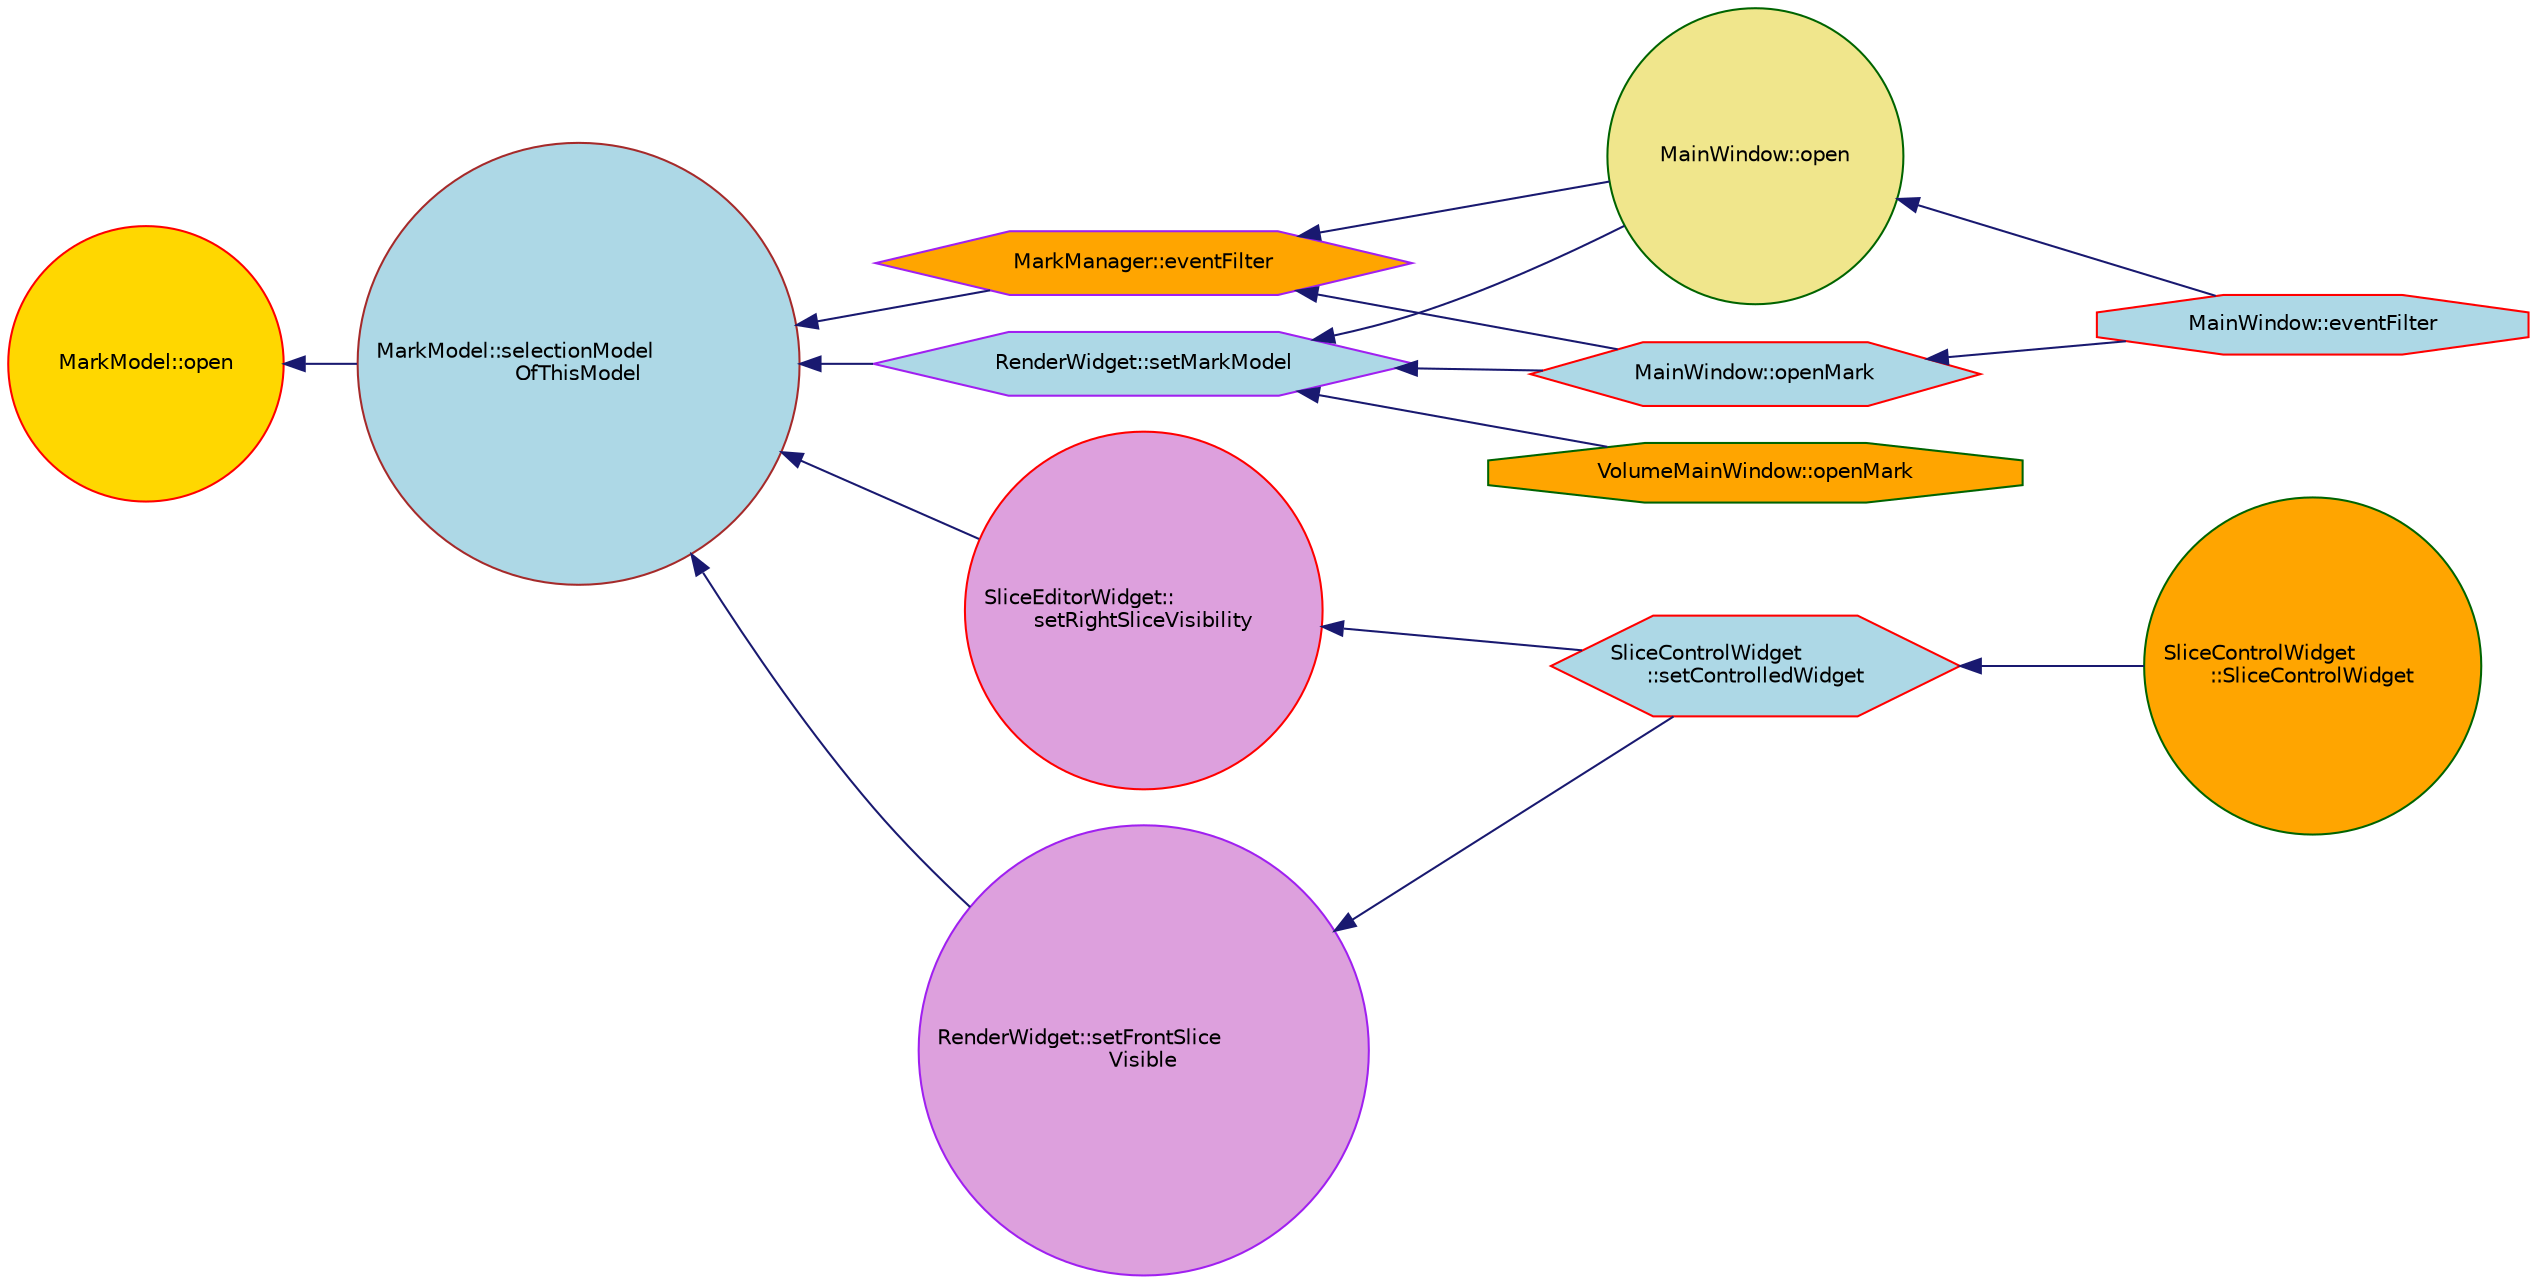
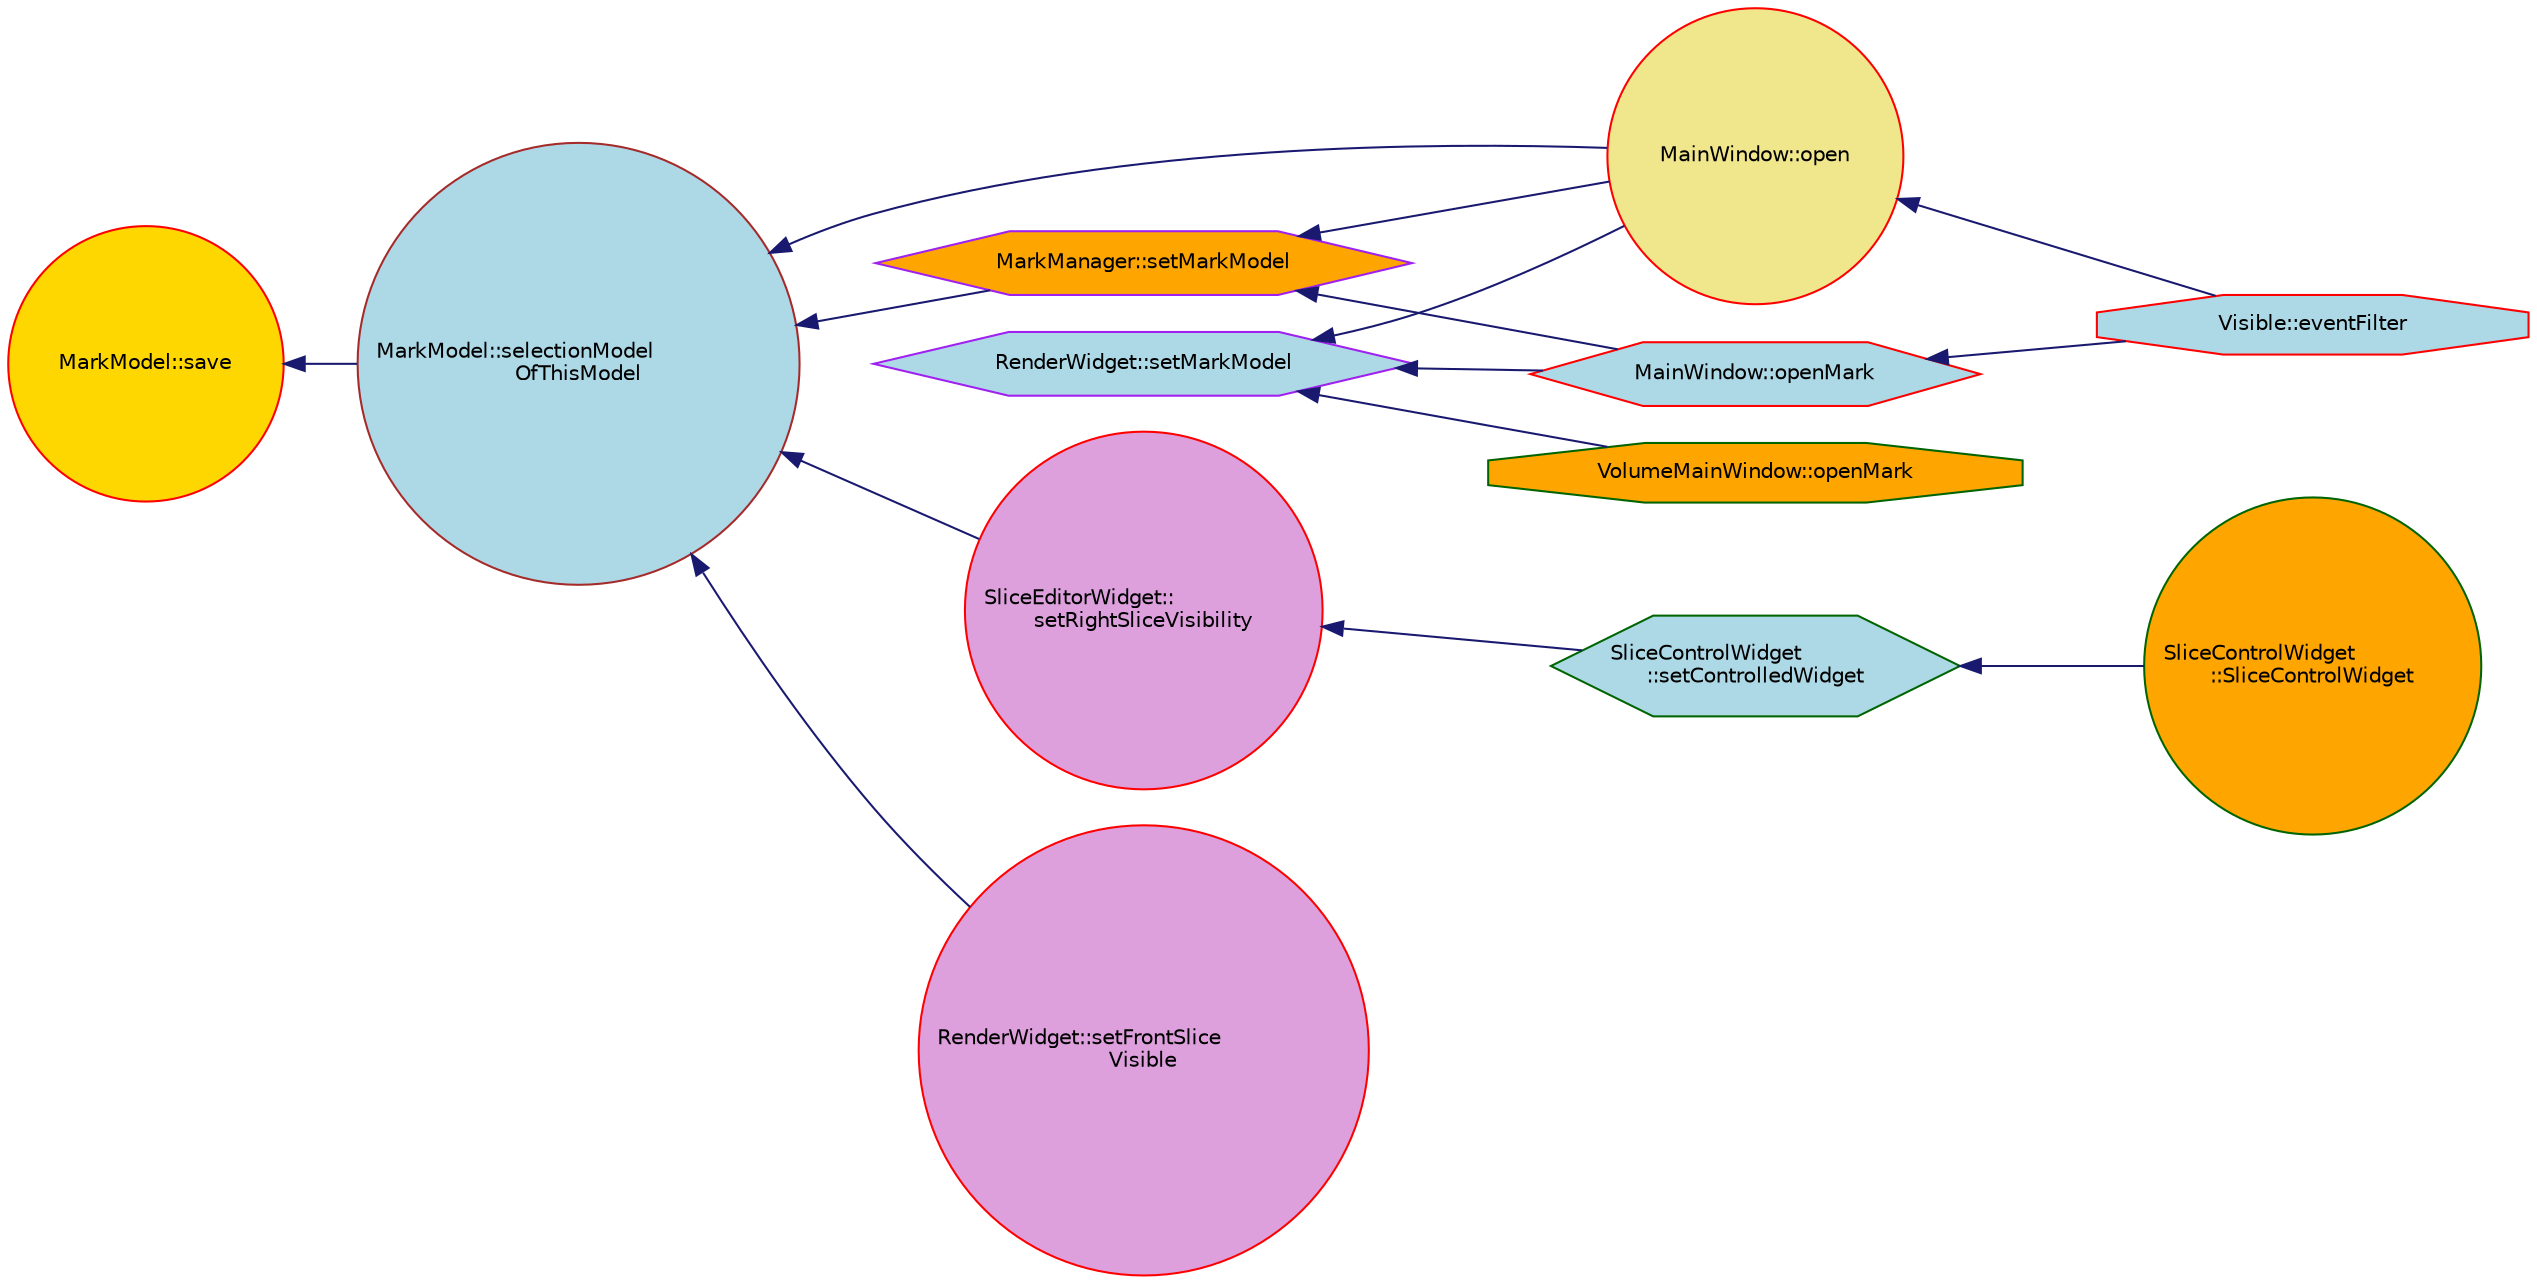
(1755, 156) -> (1755, 156)
(1144, 263) -> (1144, 263)
(2313, 325) -> (2313, 325)
(146, 364) -> (146, 364)
(847, 364) -> (1193, 159)
(1755, 666) -> (1755, 666)
(1513, 818) -> none
(1144, 1050) -> (1144, 1050)
